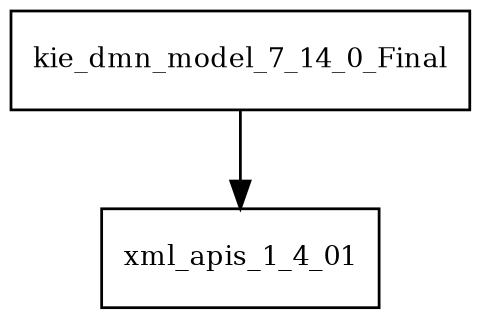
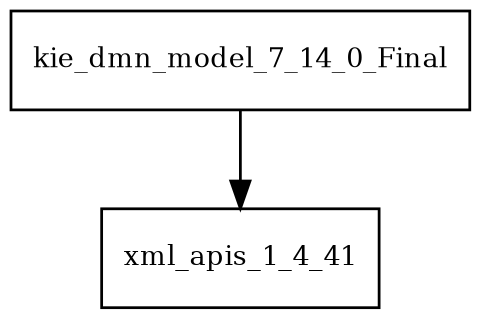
(240, 258) -> (240, 258)
